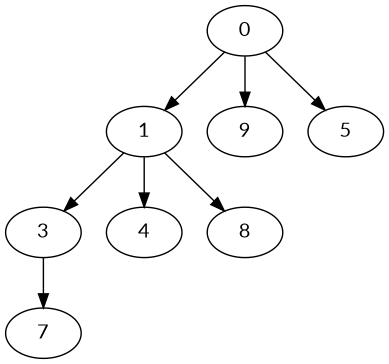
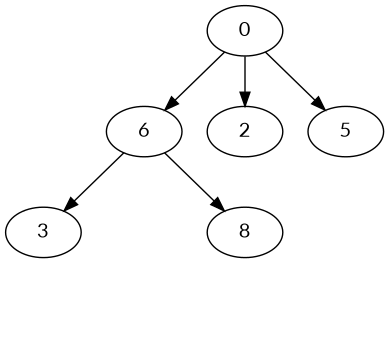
(144, 132) -> (144, 132)
(245, 132) -> (245, 132)
(144, 232) -> none
(43, 333) -> none
